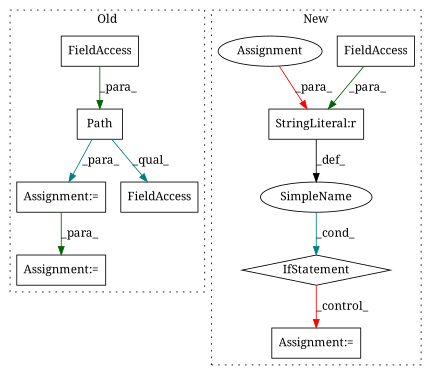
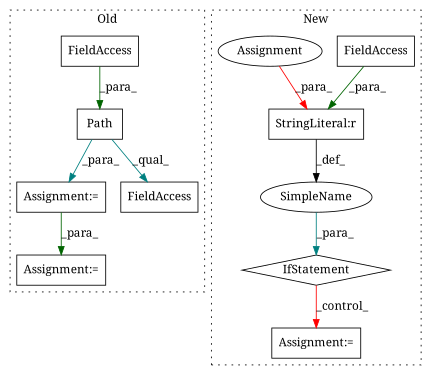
(336, 234) -> (336, 234)
